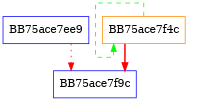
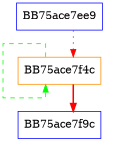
(71, 53) -> (73, 40)
